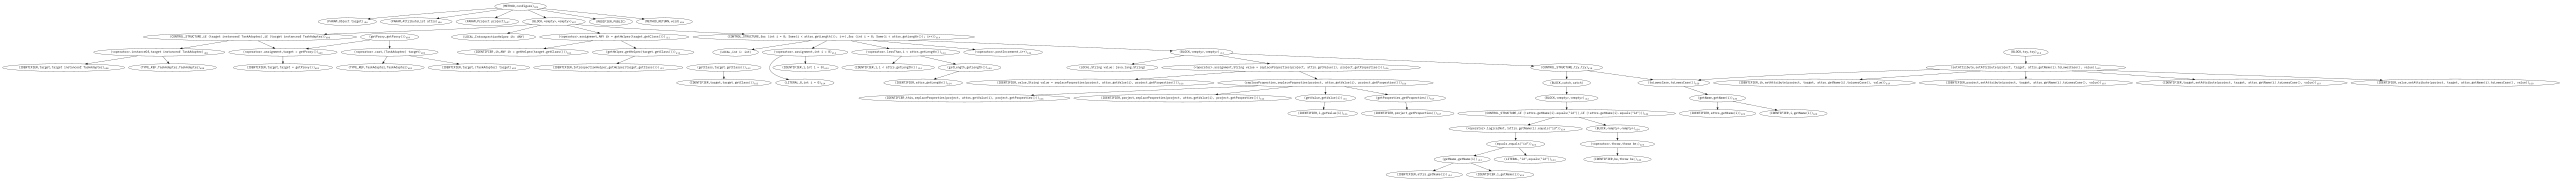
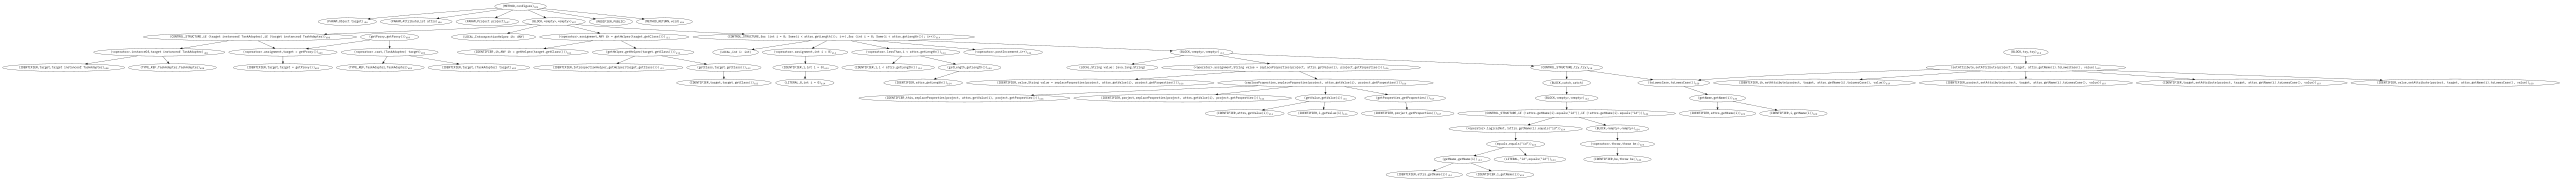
none -> (683, 60)
(770, 69) -> (805, 74)
none -> (1245, 113)
